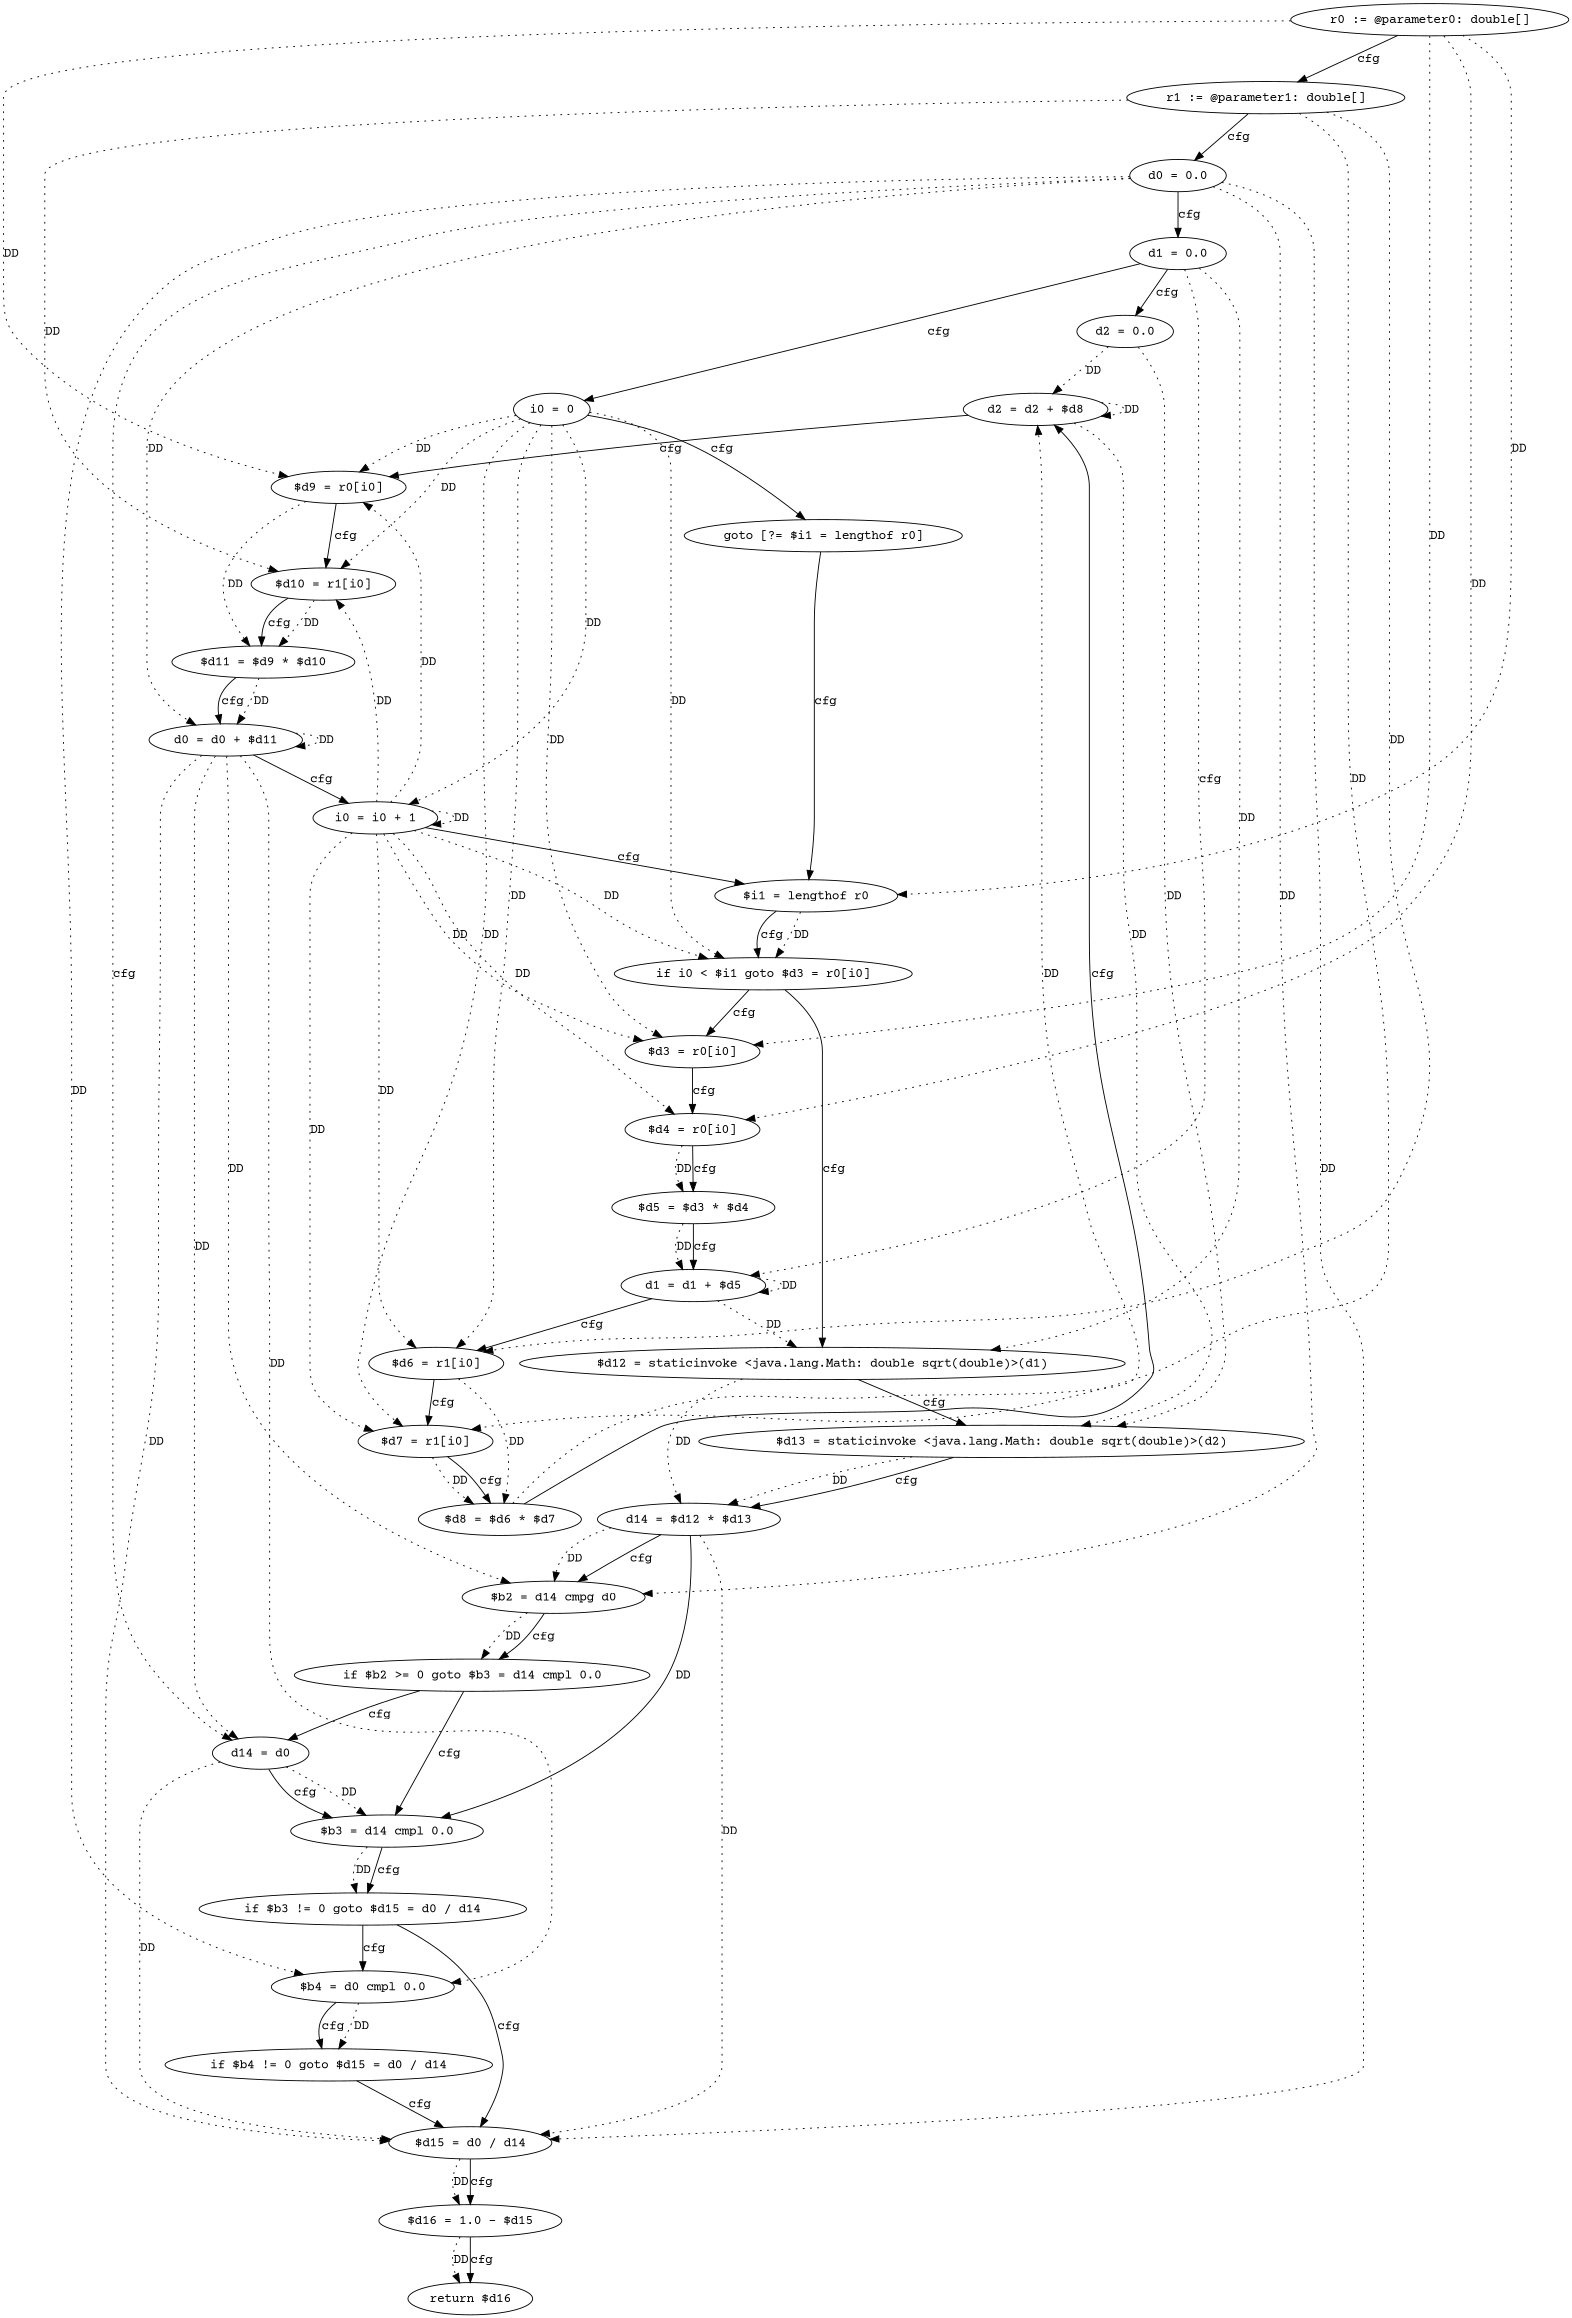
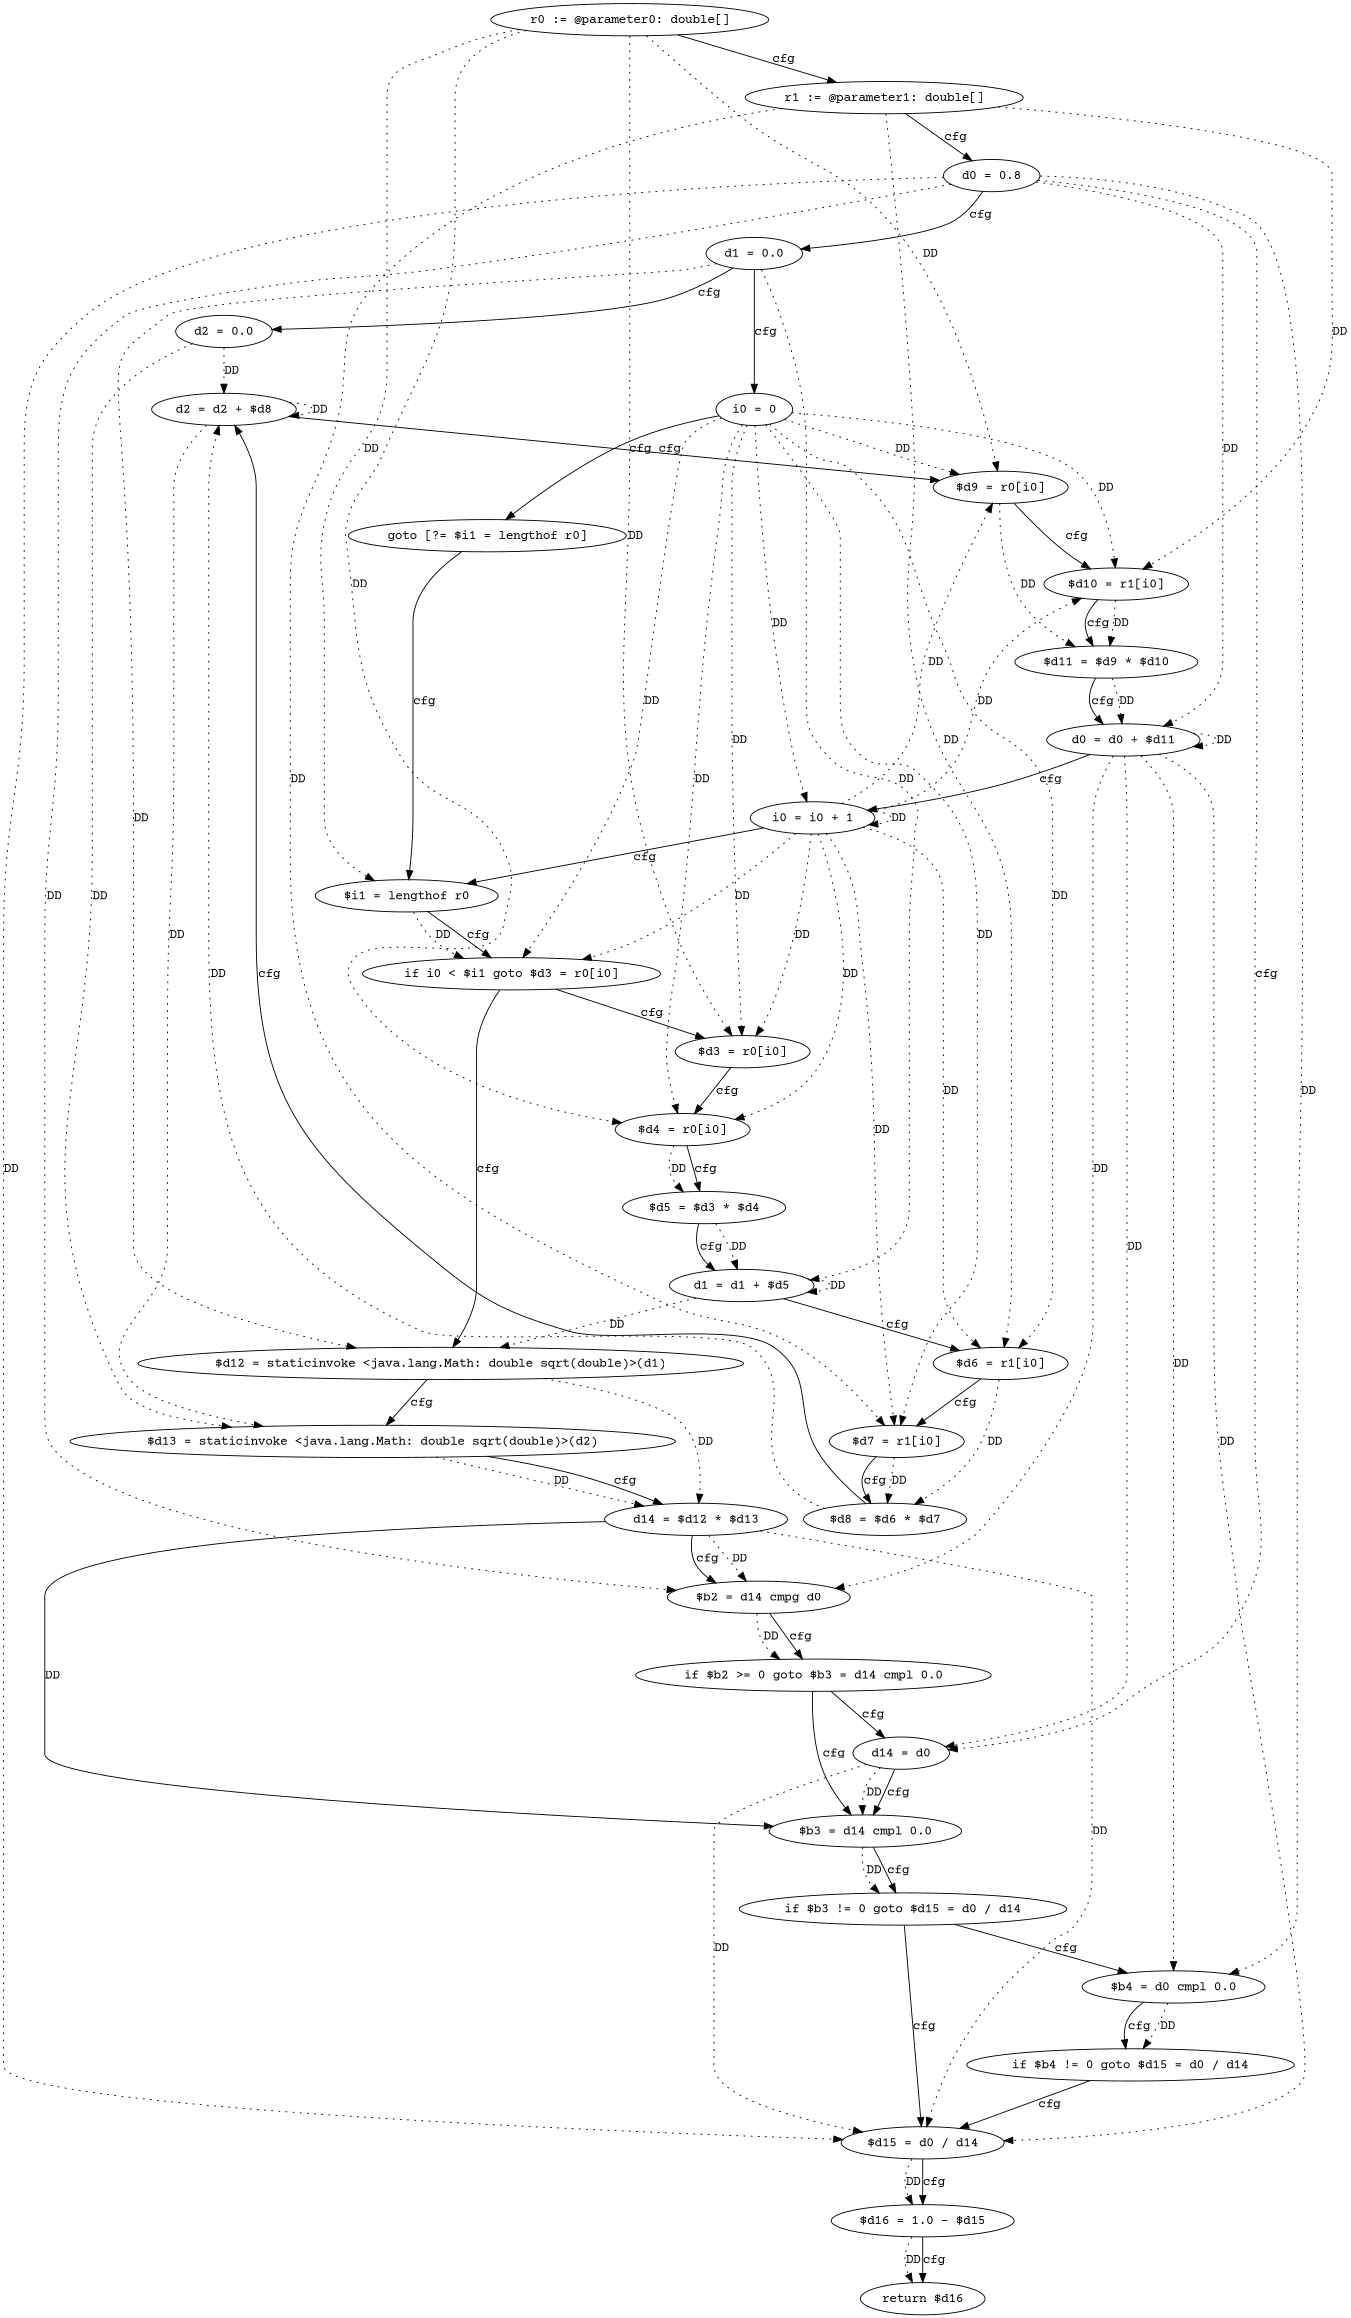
(1178, 176) -> (992, 176)
none -> (695, 763)
(1210, 779) -> (906, 779)
